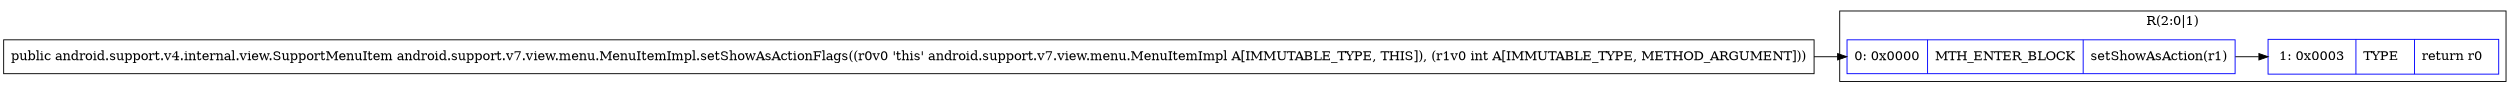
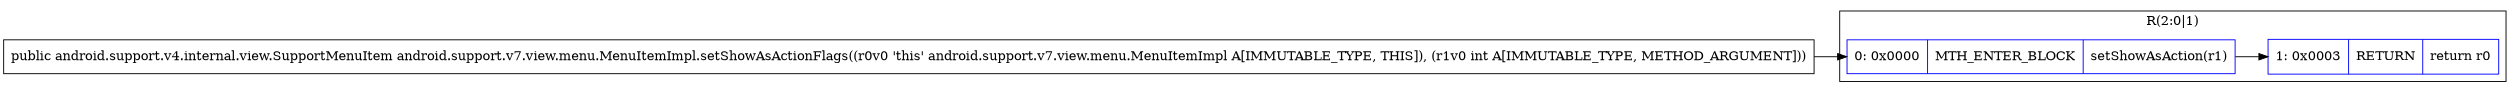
(2381, 56) -> (2386, 56)
